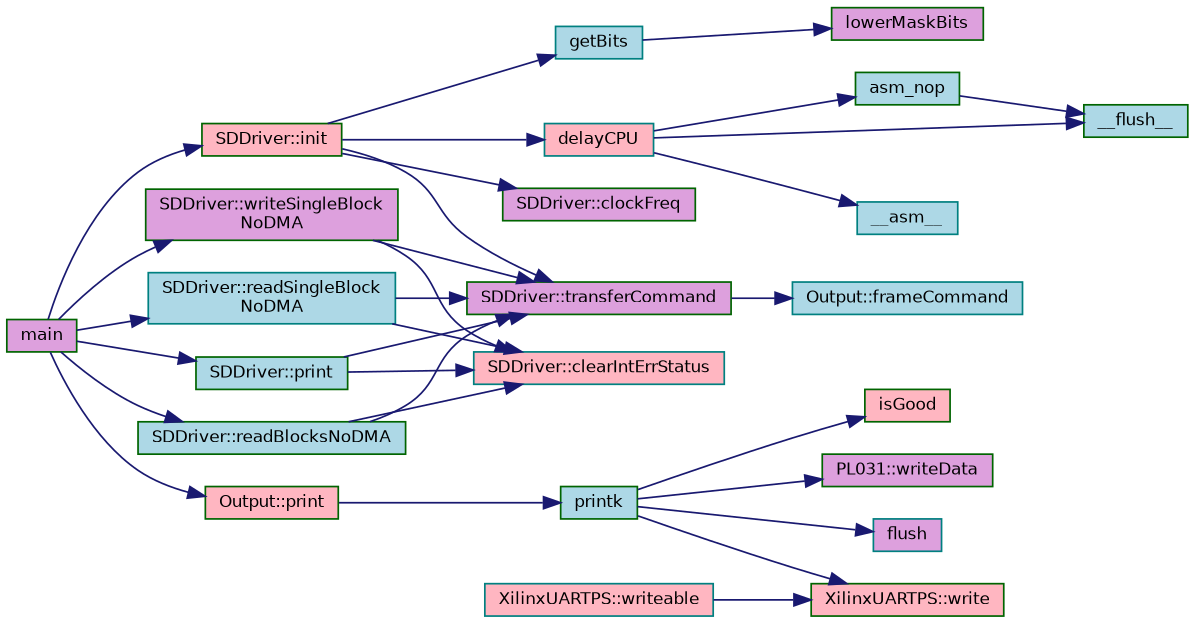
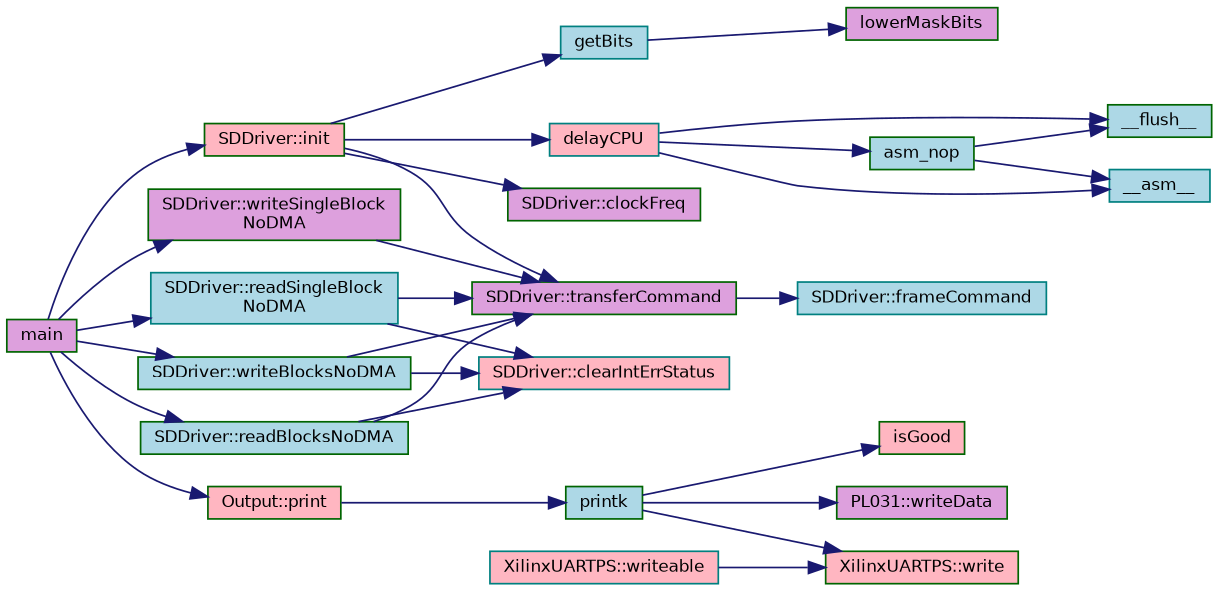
none -> (1033, 169)
(433, 287) -> none
(907, 298) -> (922, 298)
(272, 373) -> (274, 373)
(907, 535) -> none
